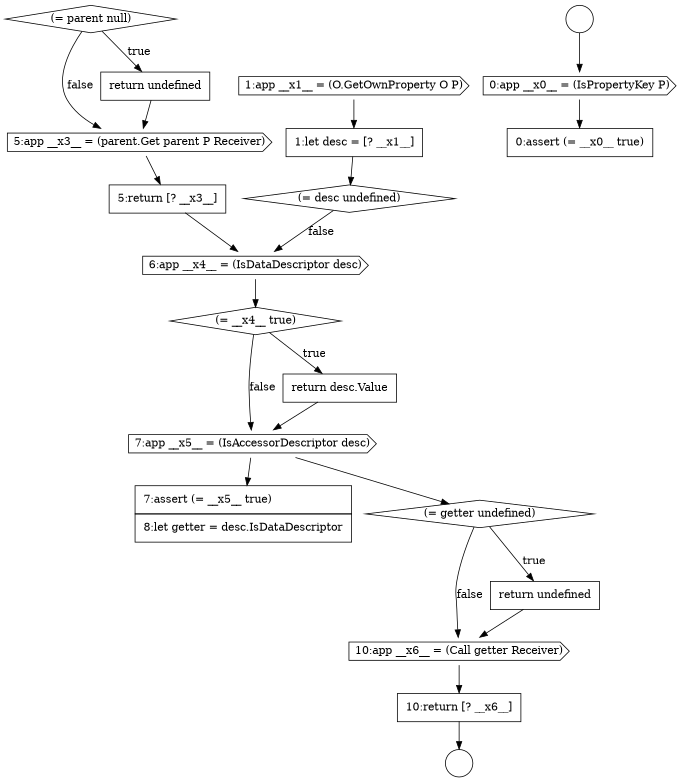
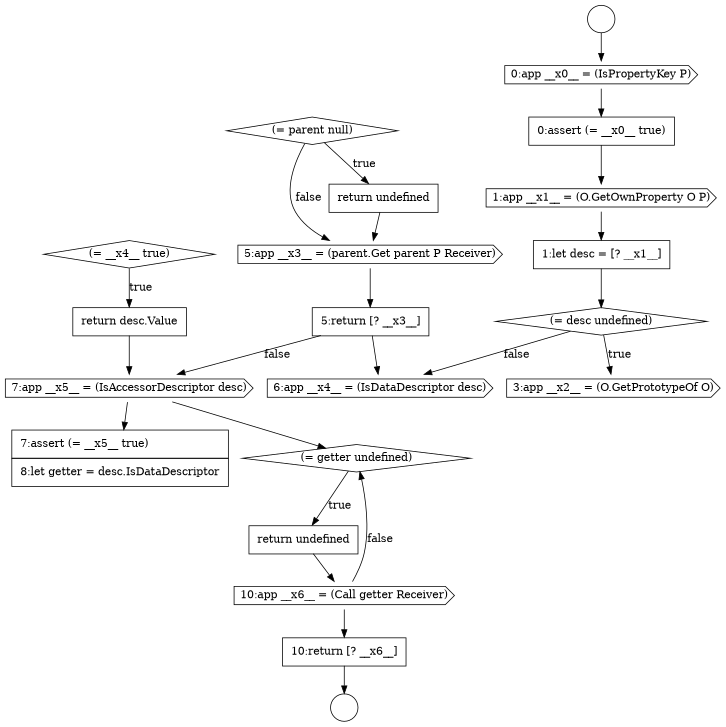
none -> (601, 161)
(256, 289) -> none
(249, 378) -> (253, 354)
none -> (613, 388)
(458, 577) -> (367, 532)
